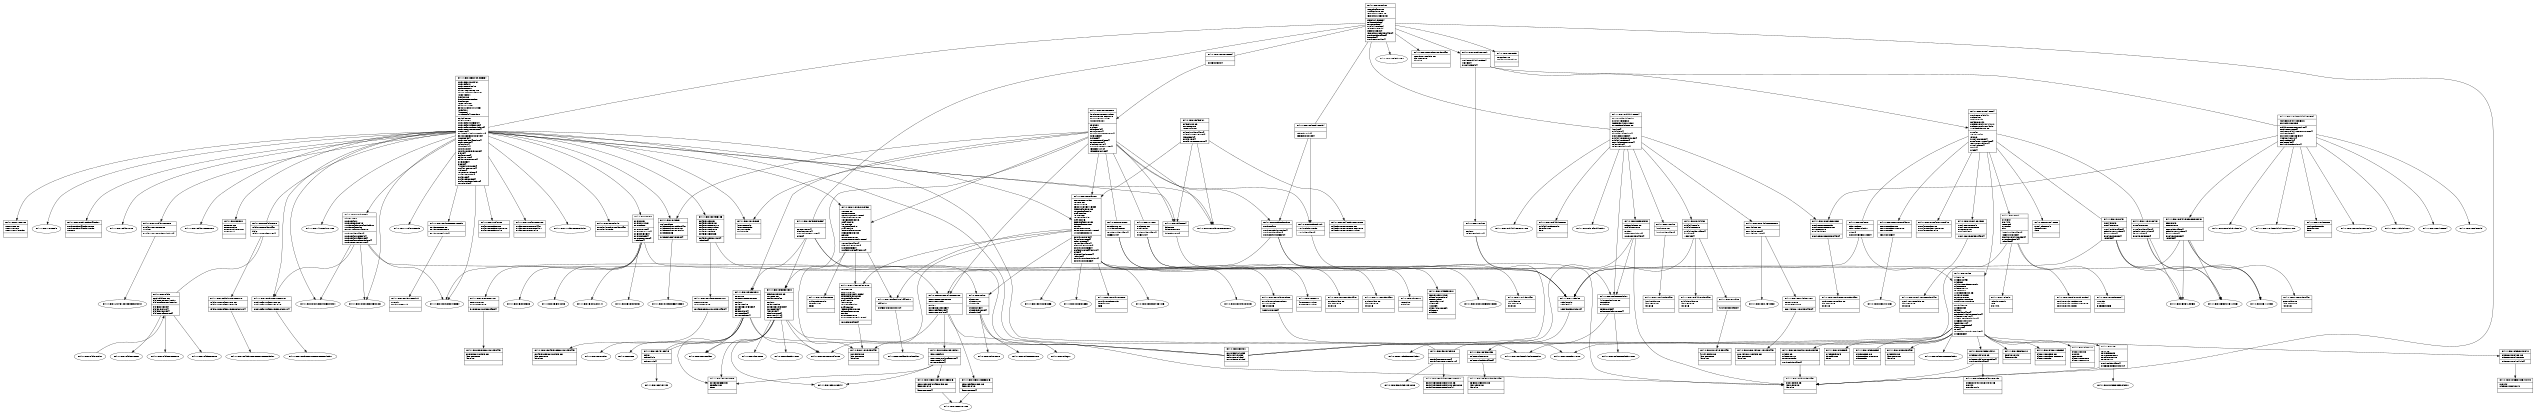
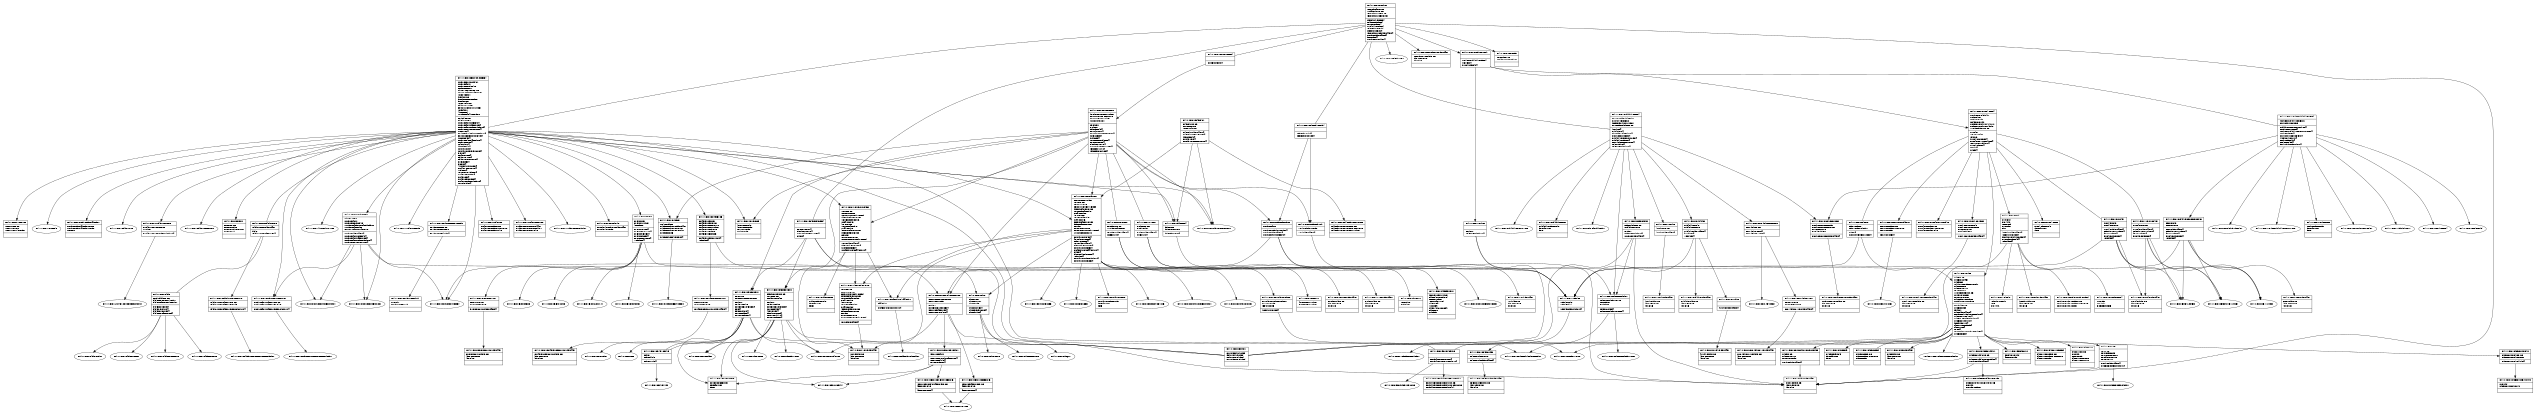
(640, 225) -> (639, 225)
(1610, 301) -> (1610, 301)
none -> (1195, 304)
none -> (2034, 304)
none -> (2145, 304)
(134, 342) -> (133, 342)
(1941, 357) -> (1941, 357)
(1972, 387) -> (1974, 387)
